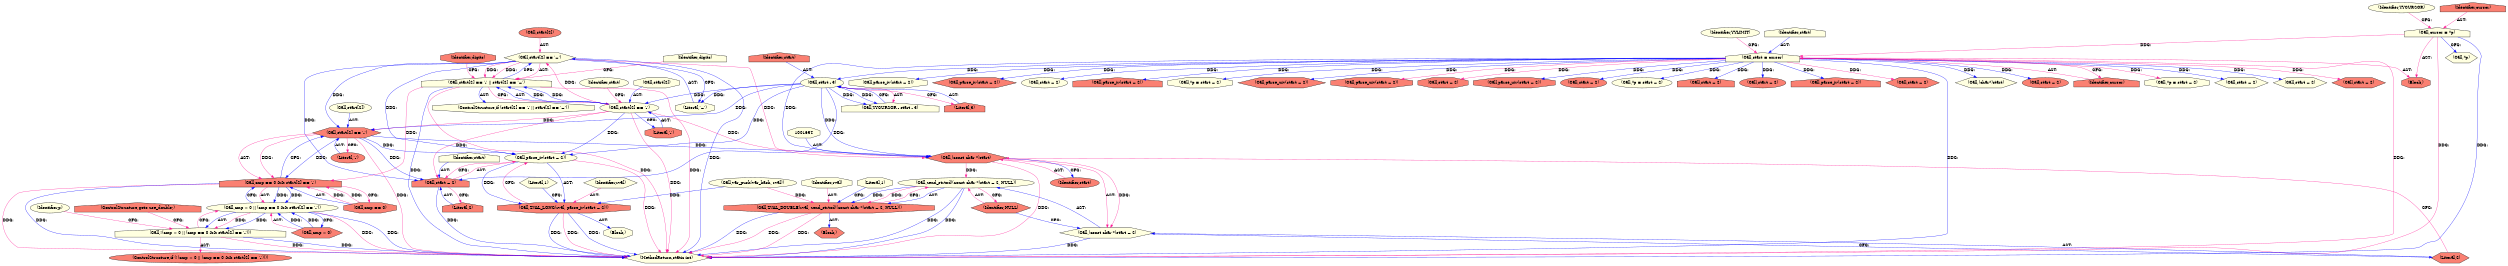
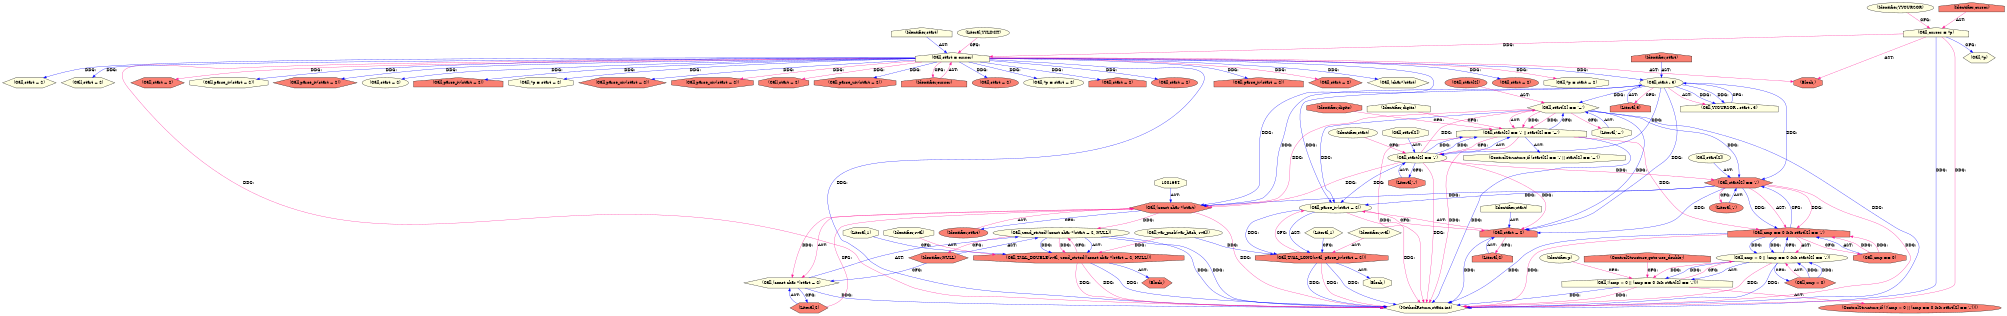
(1730, 33) -> (983, 33)
(664, 68) -> (1584, 121)
(750, 87) -> (1614, 93)
(976, 198) -> (996, 246)
